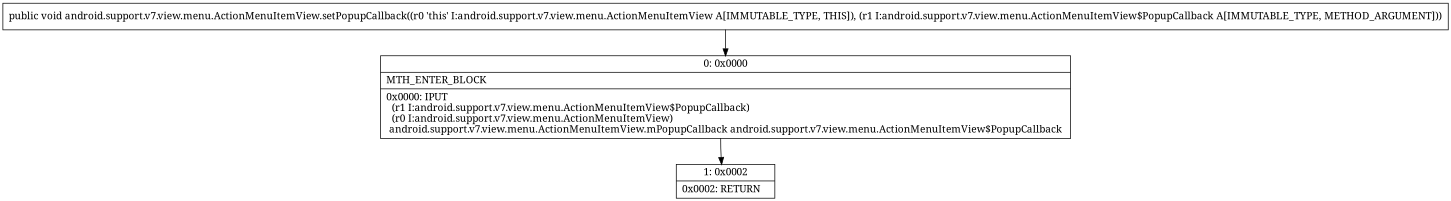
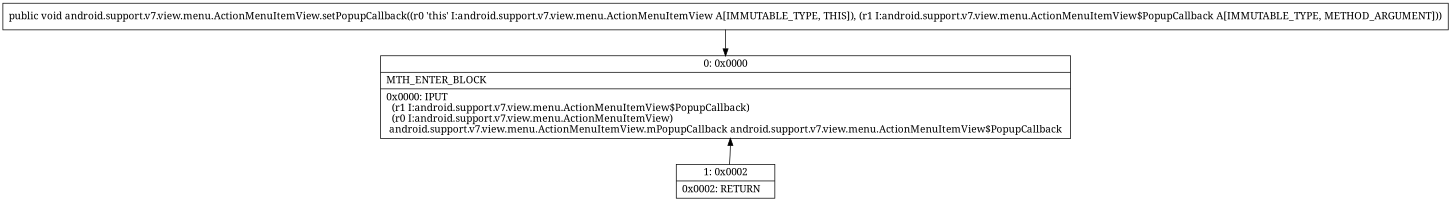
(721, 148) -> (730, 155)
